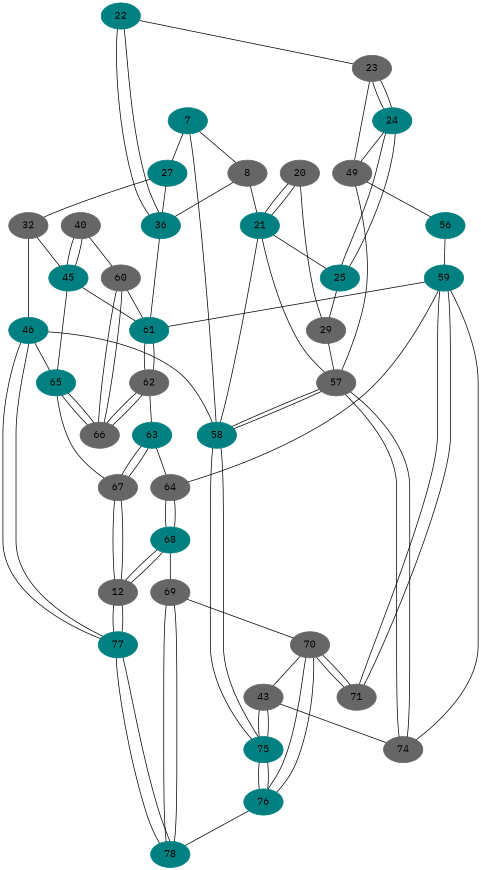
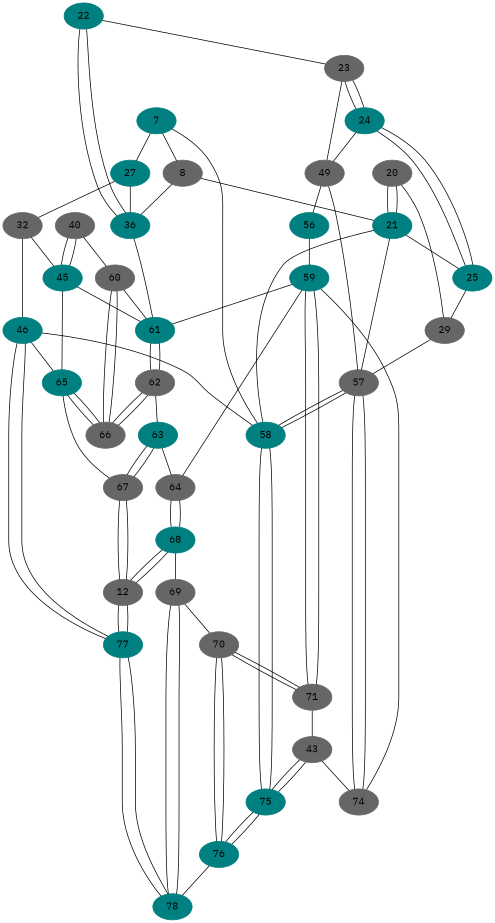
(287, 671) -> (312, 723)
